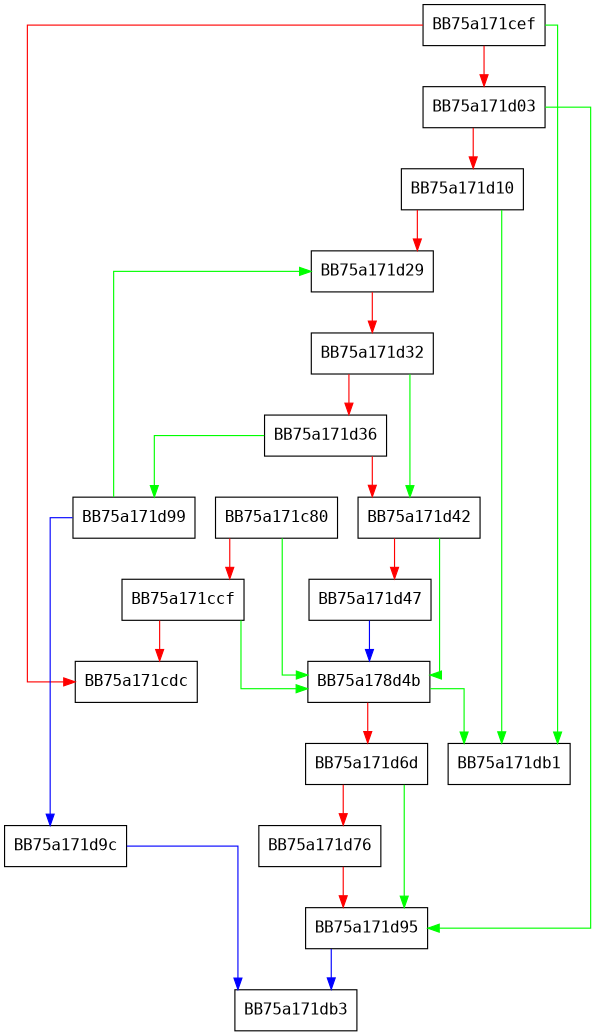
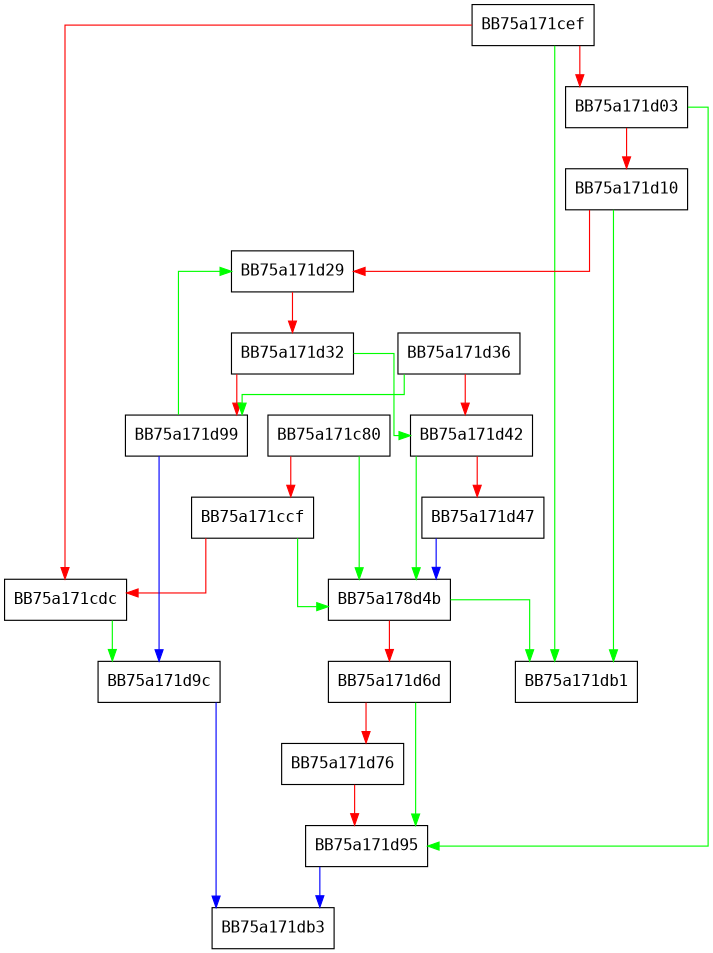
(349, 389) -> (237, 389)
none -> (112, 635)
